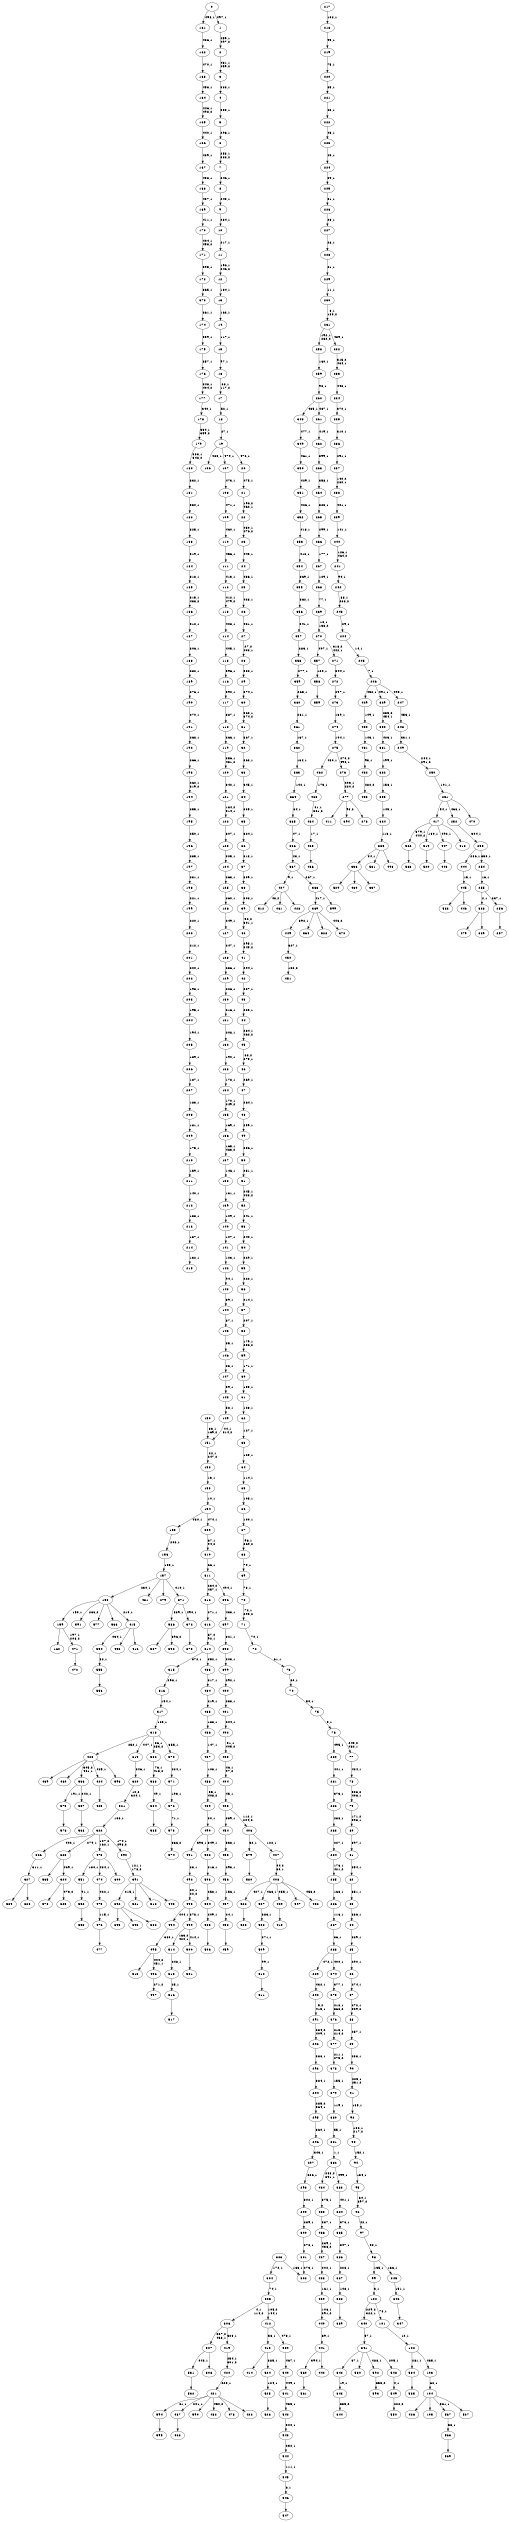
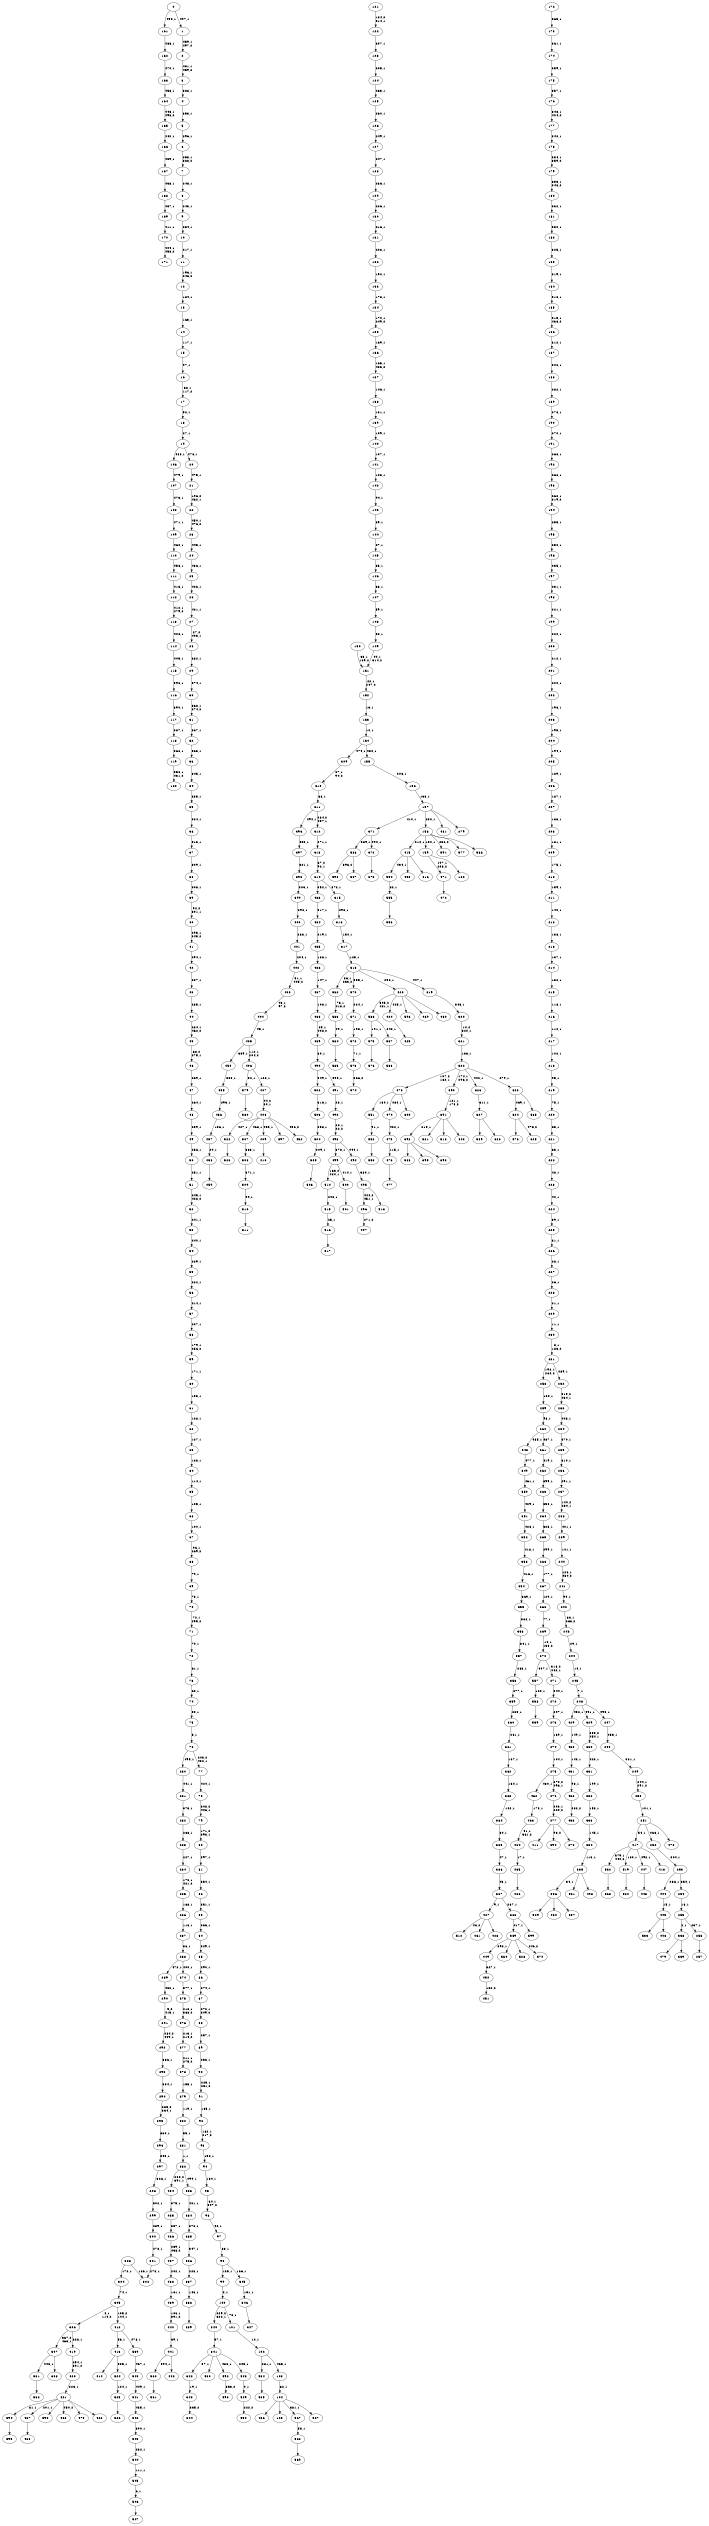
(203, 266) -> none
(203, 300) -> (552, 31)
(223, 455) -> (174, 474)
(226, 784) -> none
none -> (552, 1017)
